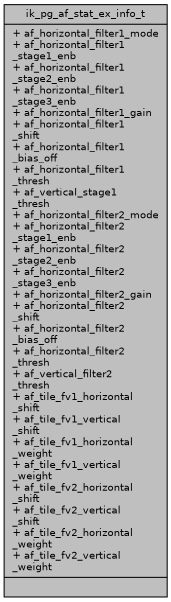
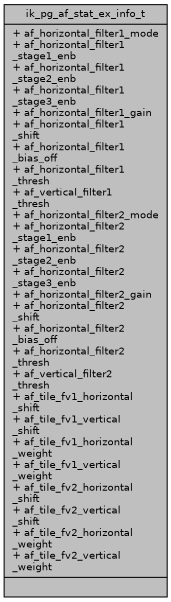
(65, 192) -> (62, 192)
